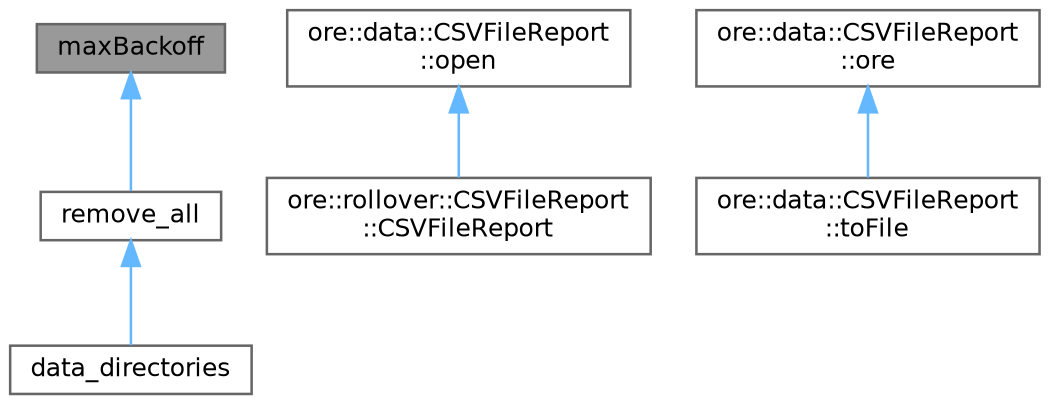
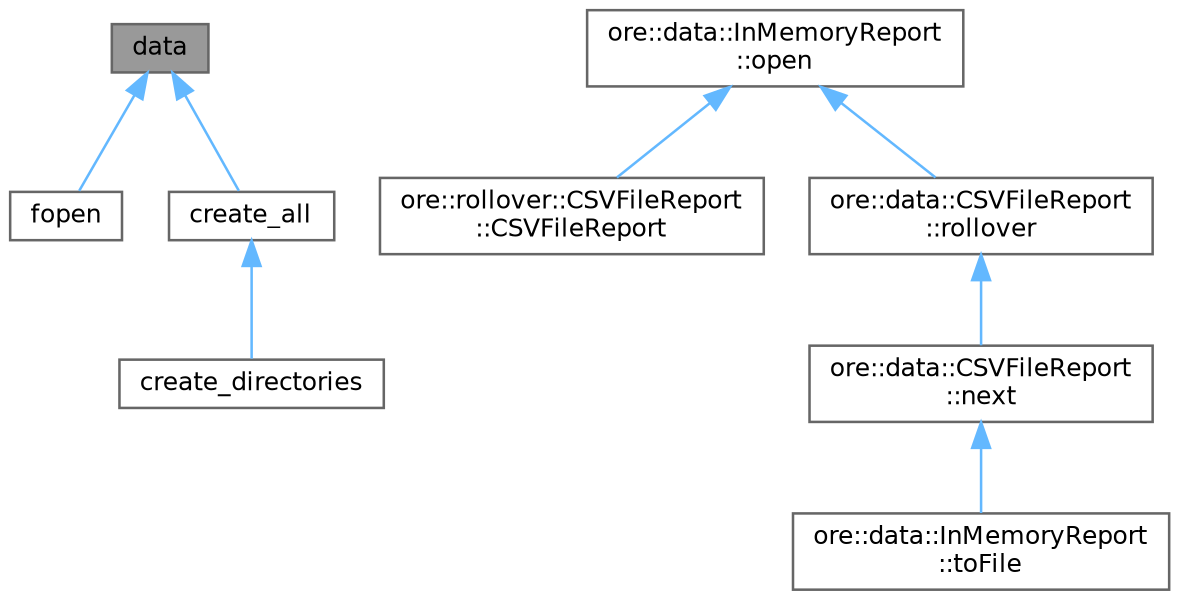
(131, 48) -> (160, 48)
(459, 48) -> (775, 48)
(868, 48) -> (981, 384)
none -> (66, 216)
(131, 216) -> (252, 216)
(868, 216) -> (981, 552)
none -> (981, 216)
(131, 370) -> (252, 384)
